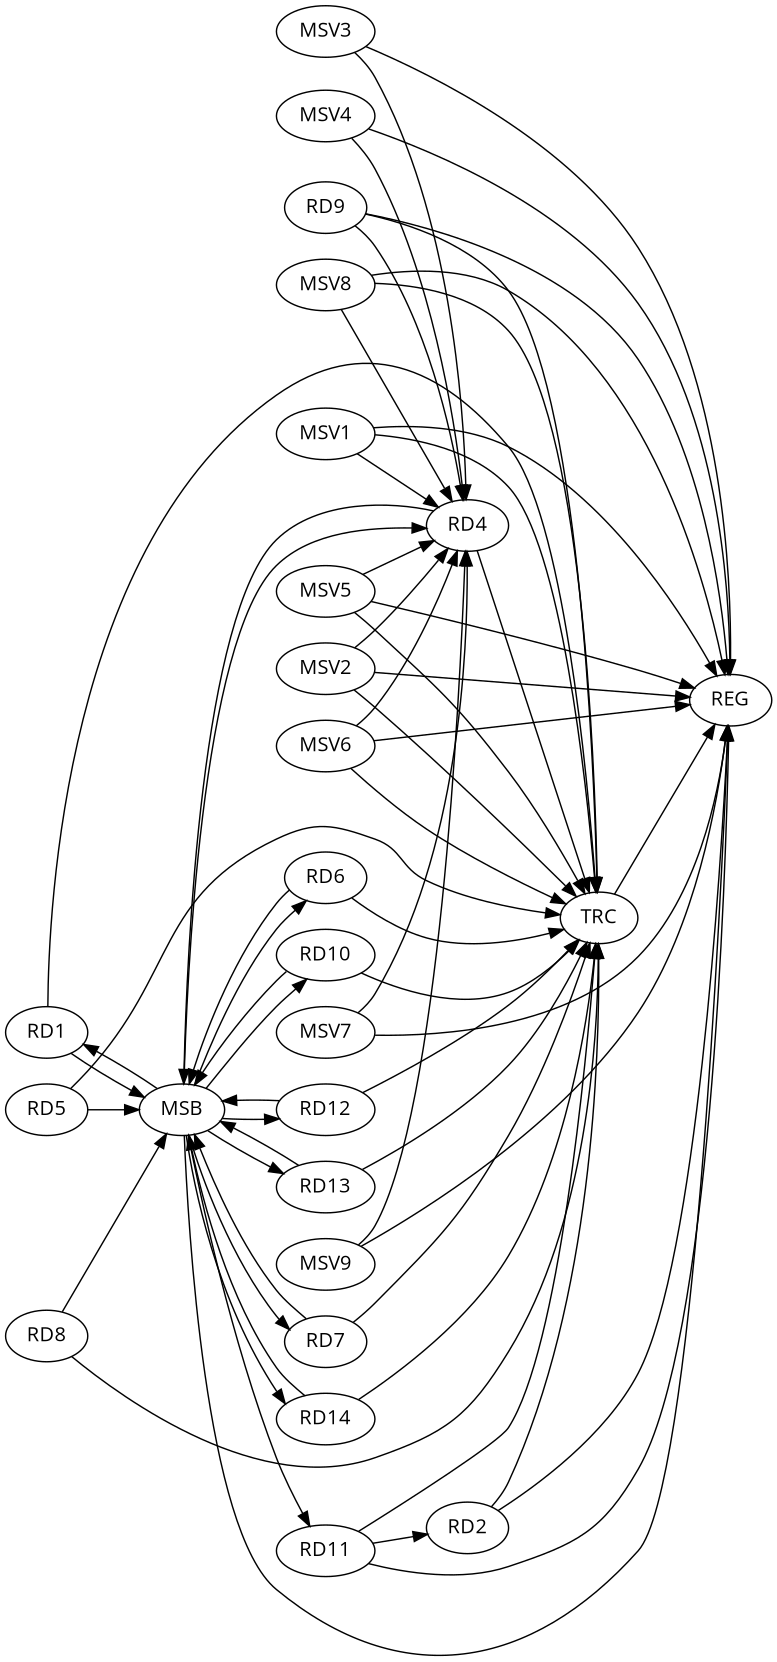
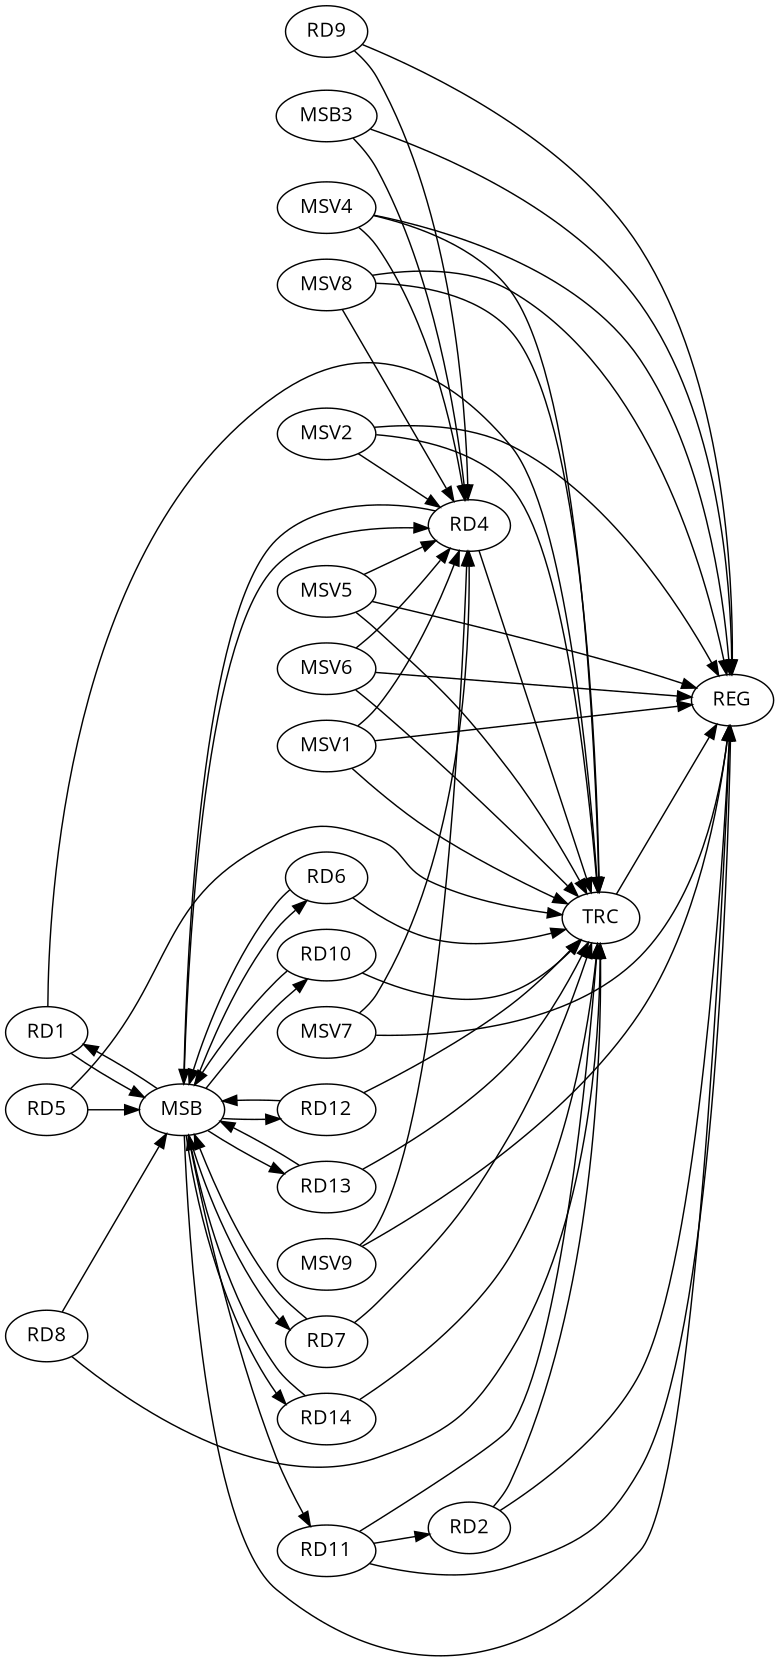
(326, 32) -> (327, 116)
(540, 367) -> (544, 371)
